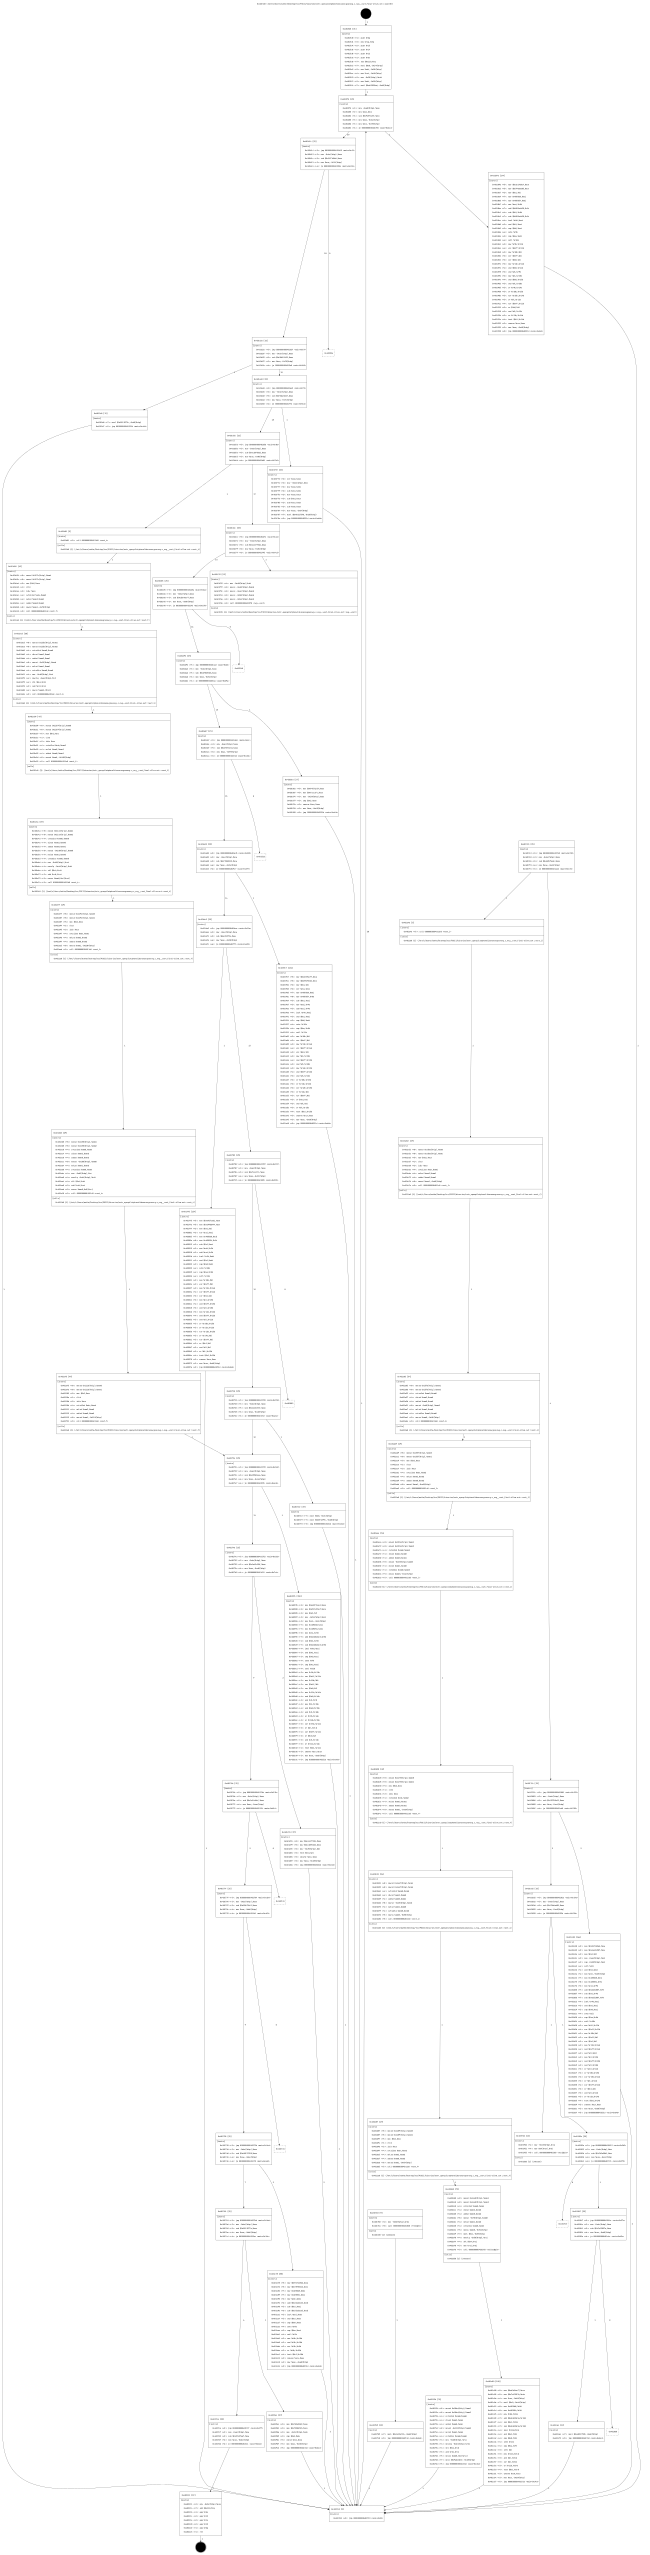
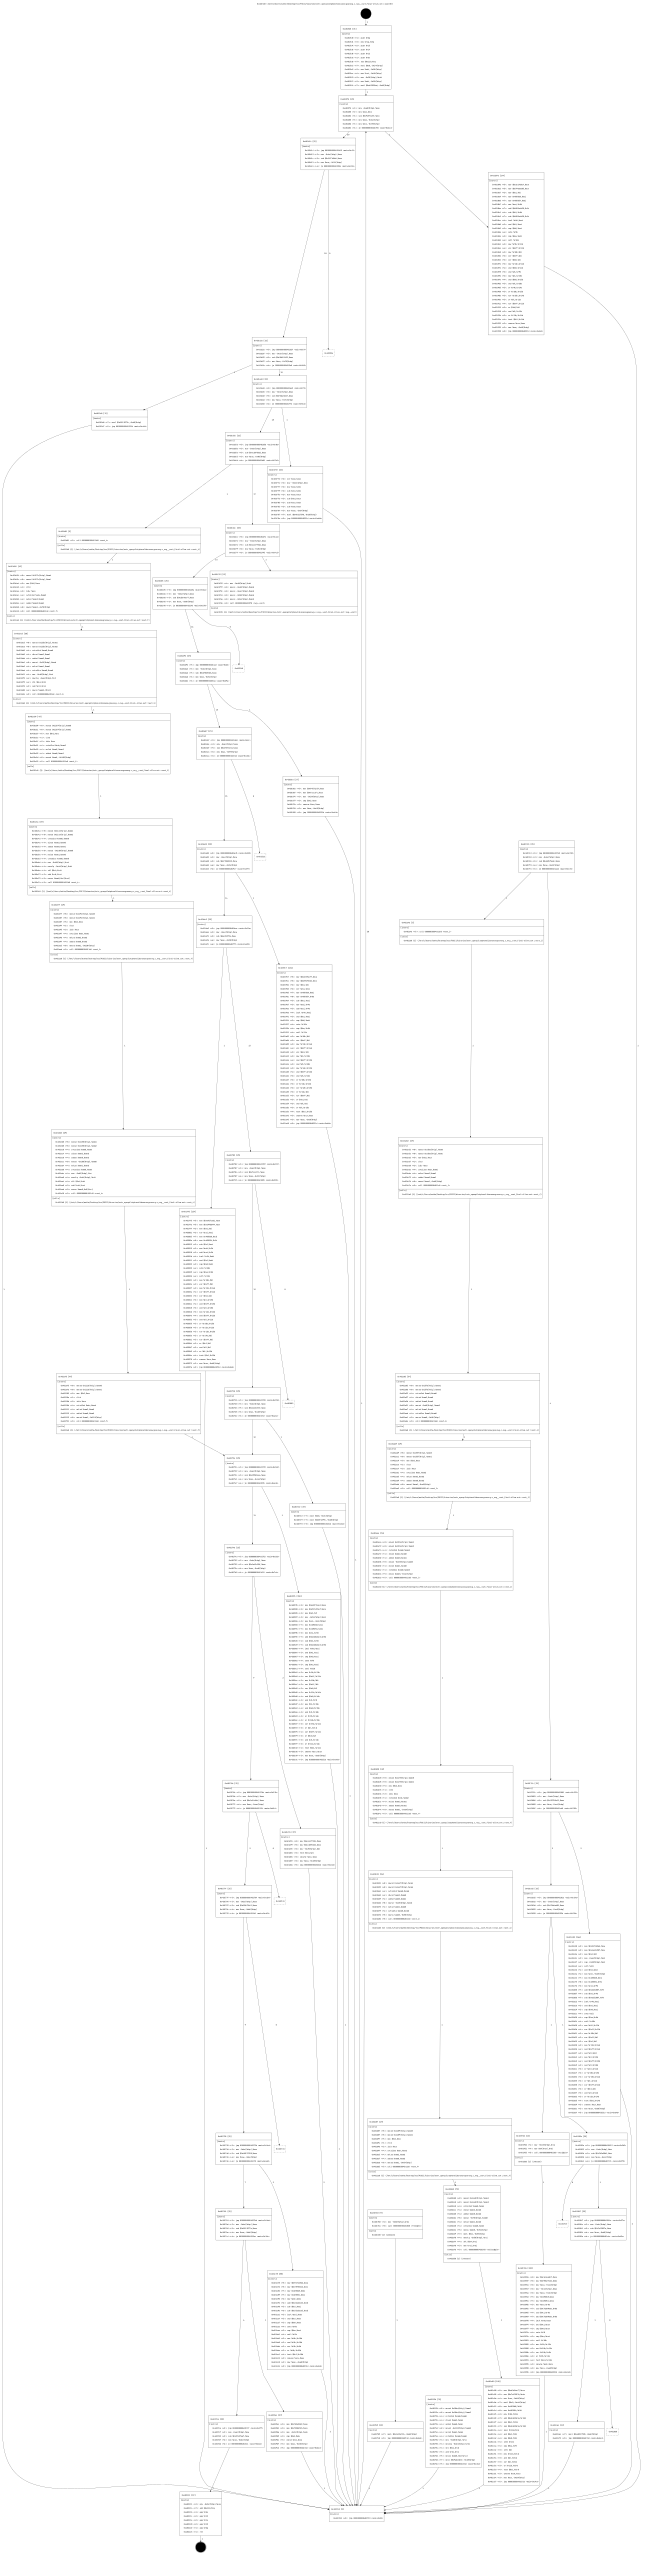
none -> (544, 2320)
